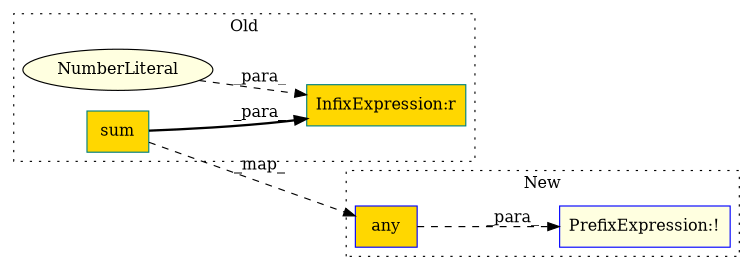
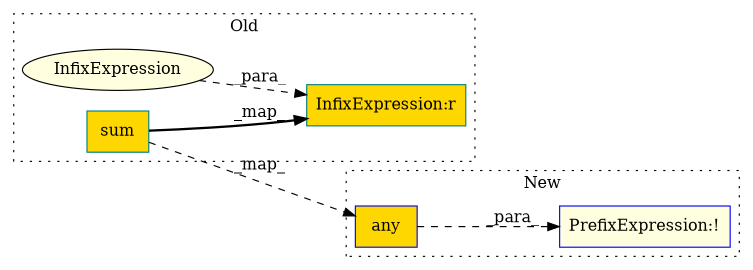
(118, 70) -> (118, 70)
(260, 113) -> (260, 113)
